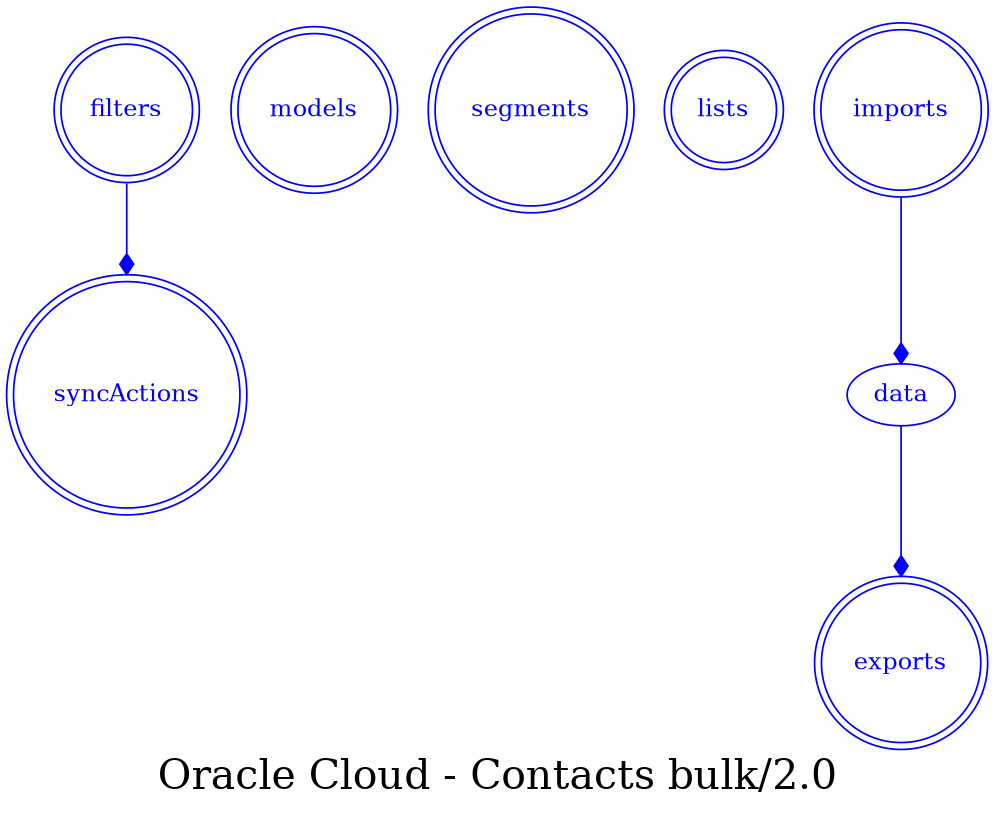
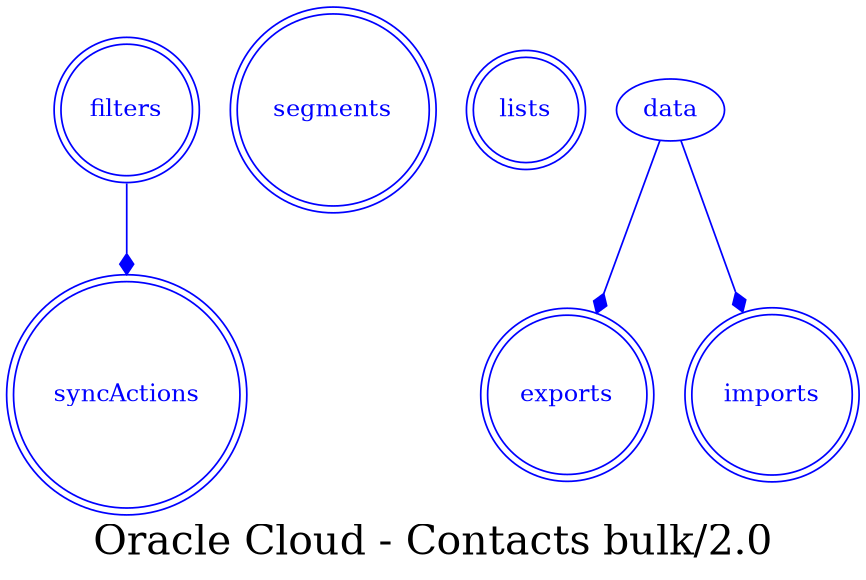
(314, 110) -> none
(901, 270) -> (708, 216)
